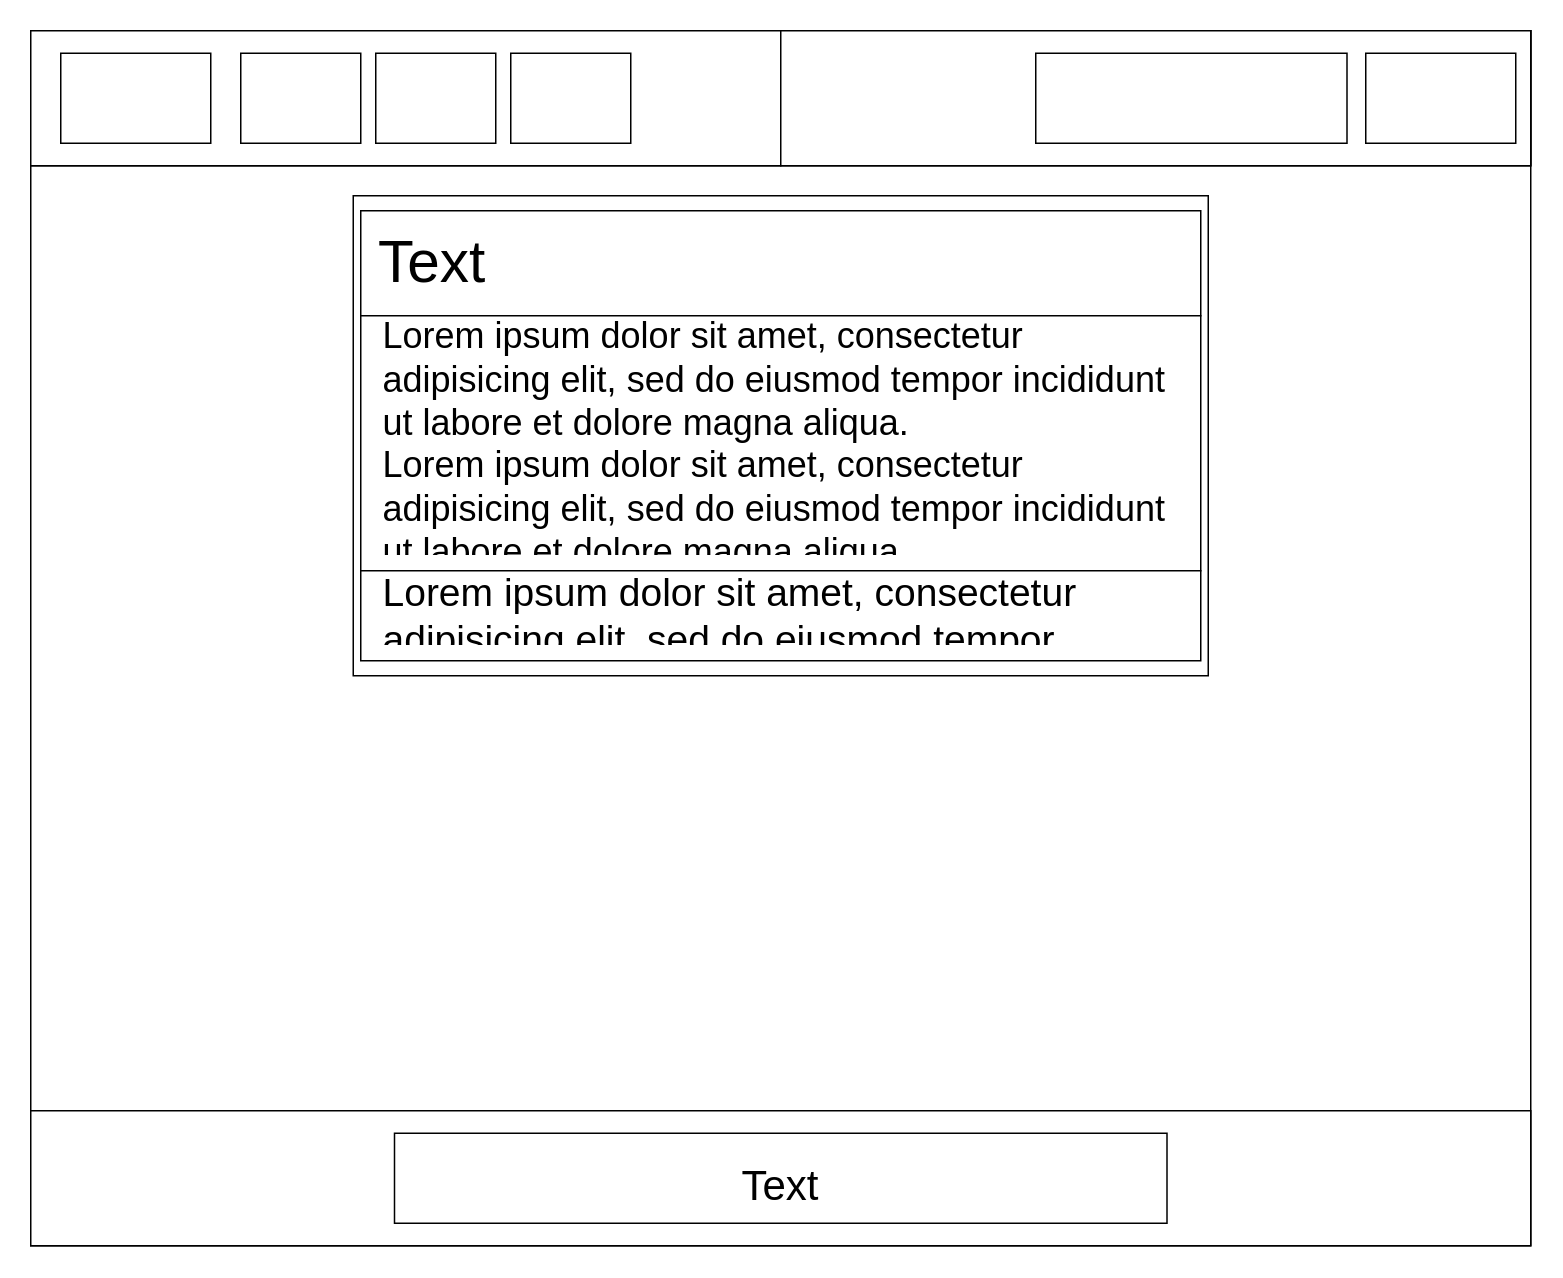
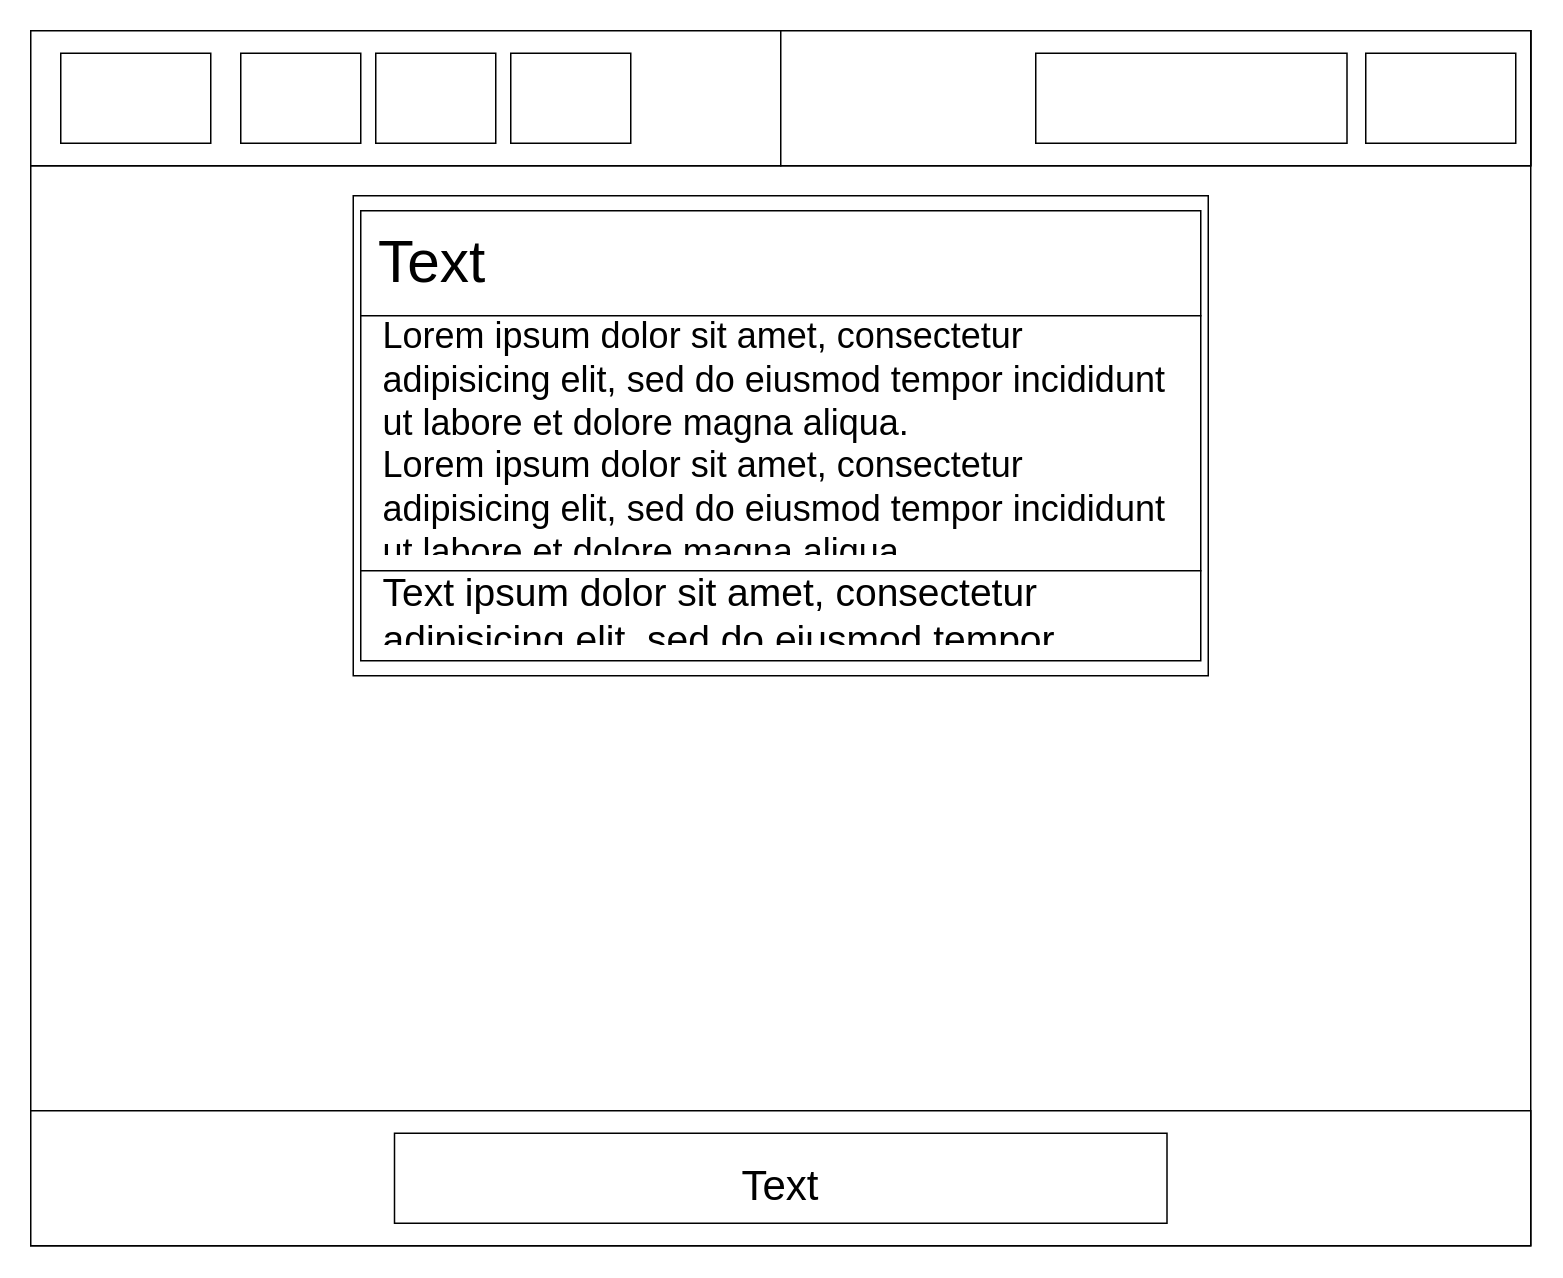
(782, 641) -> (782, 641)
